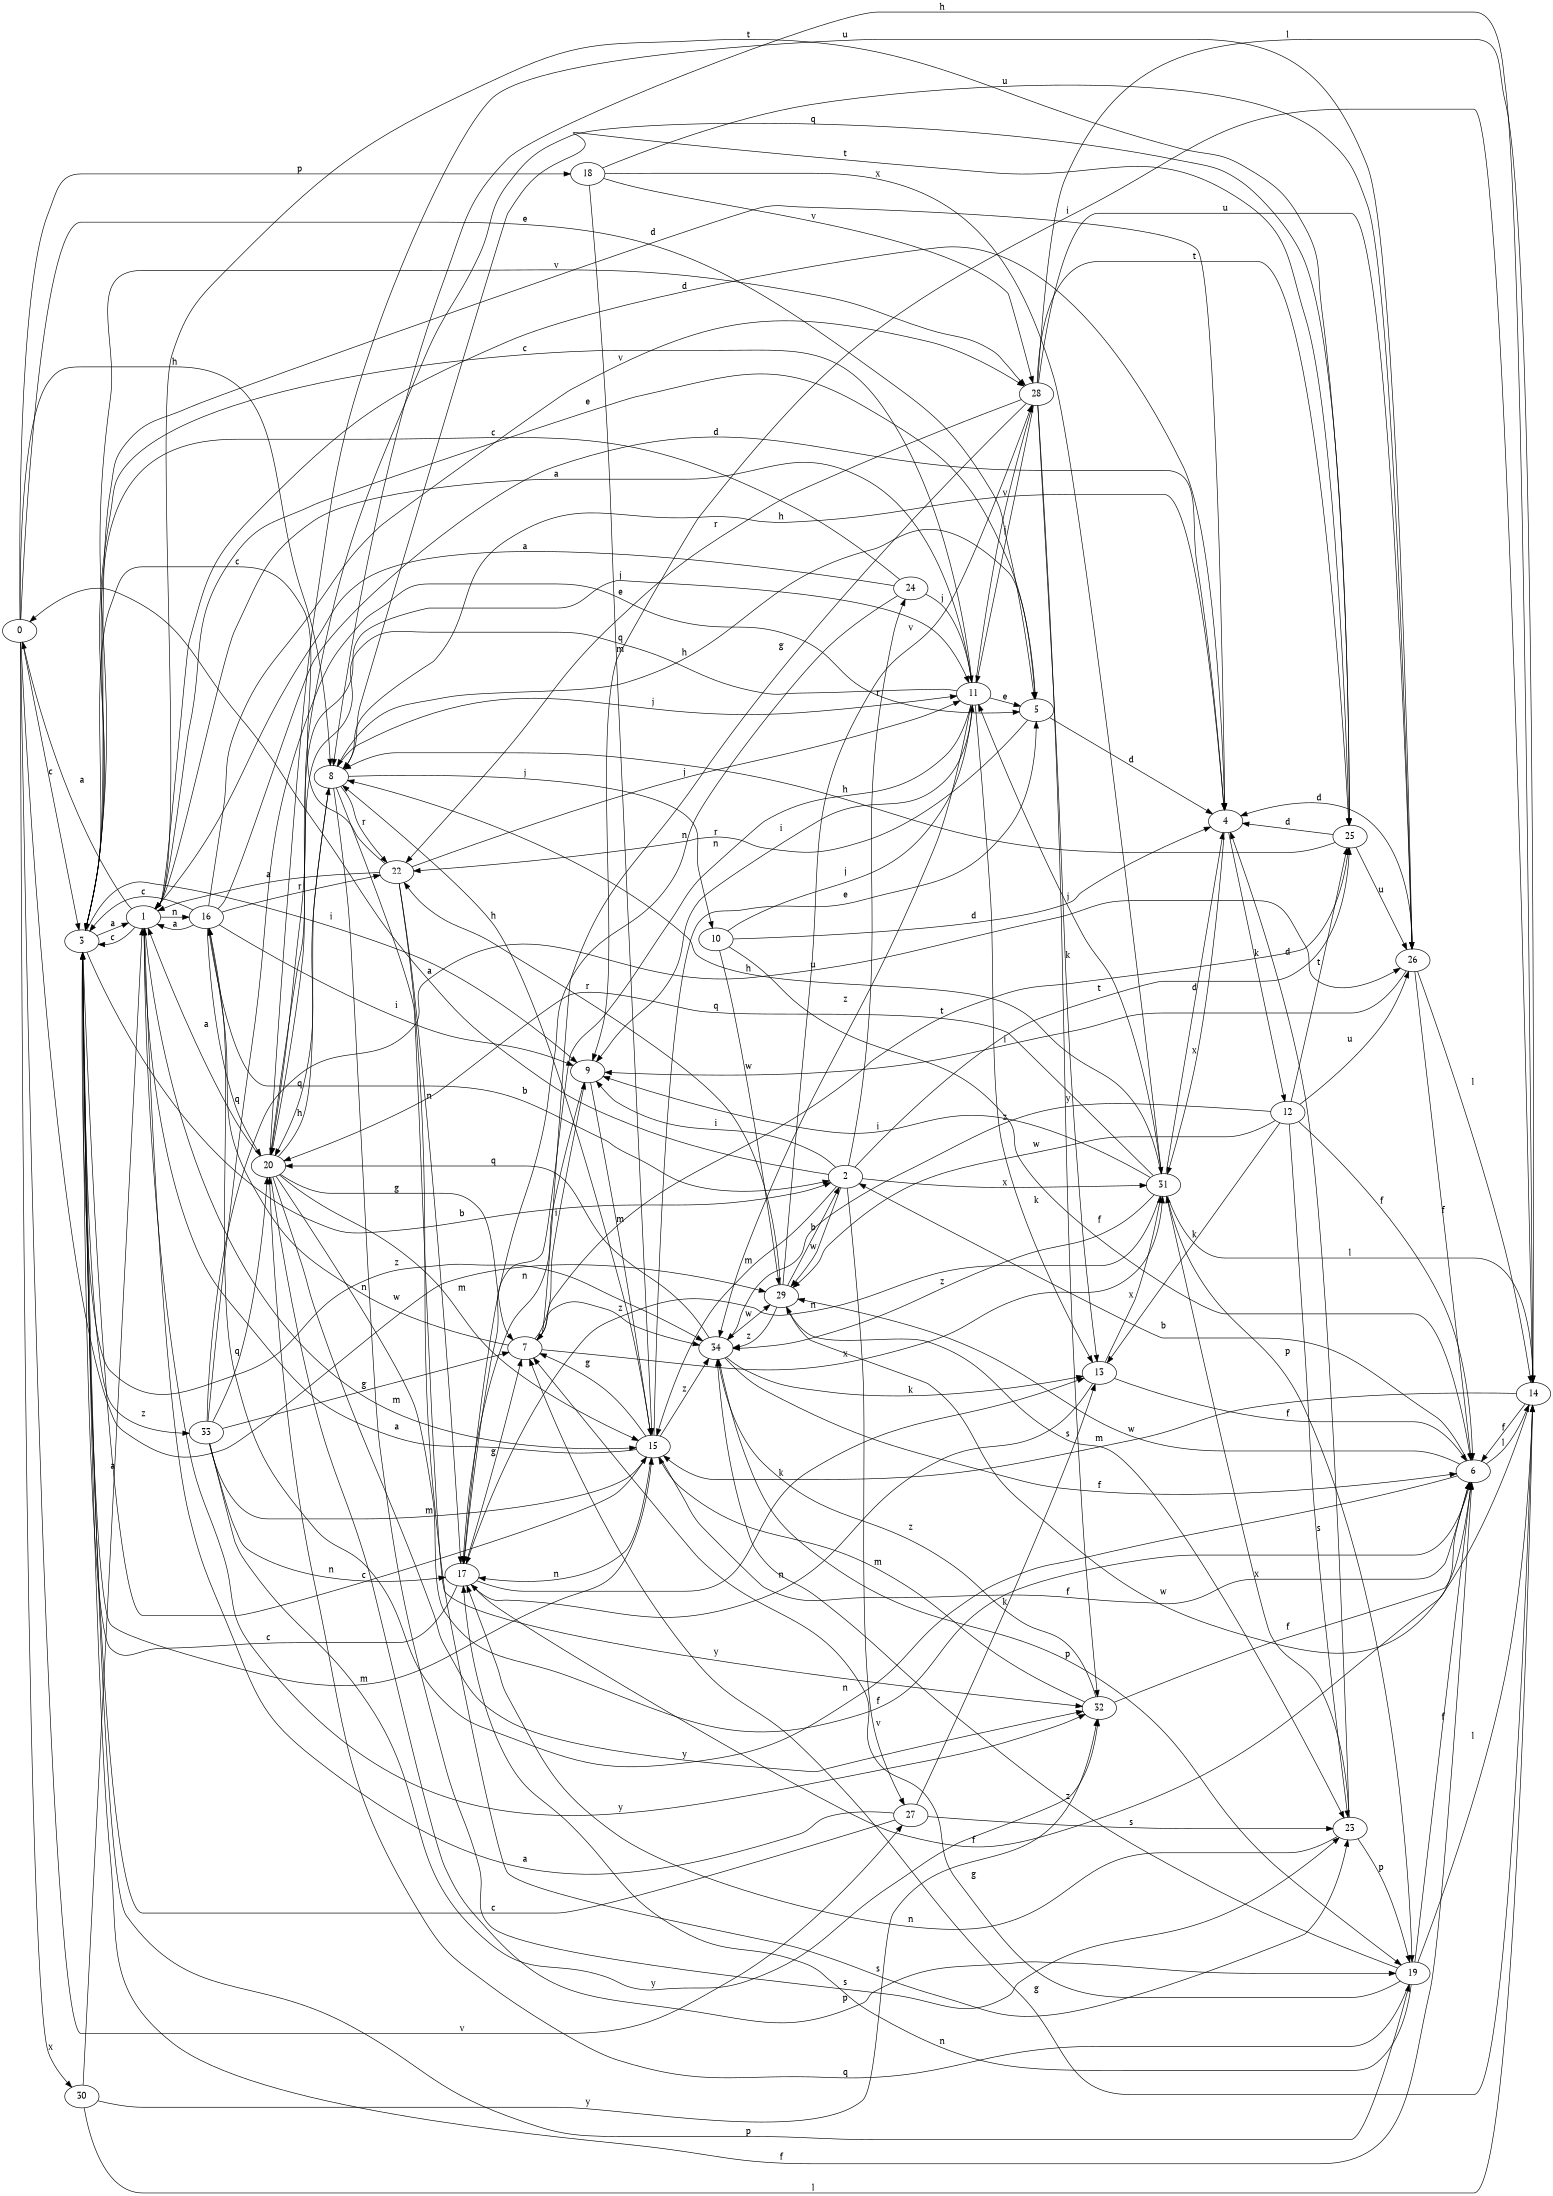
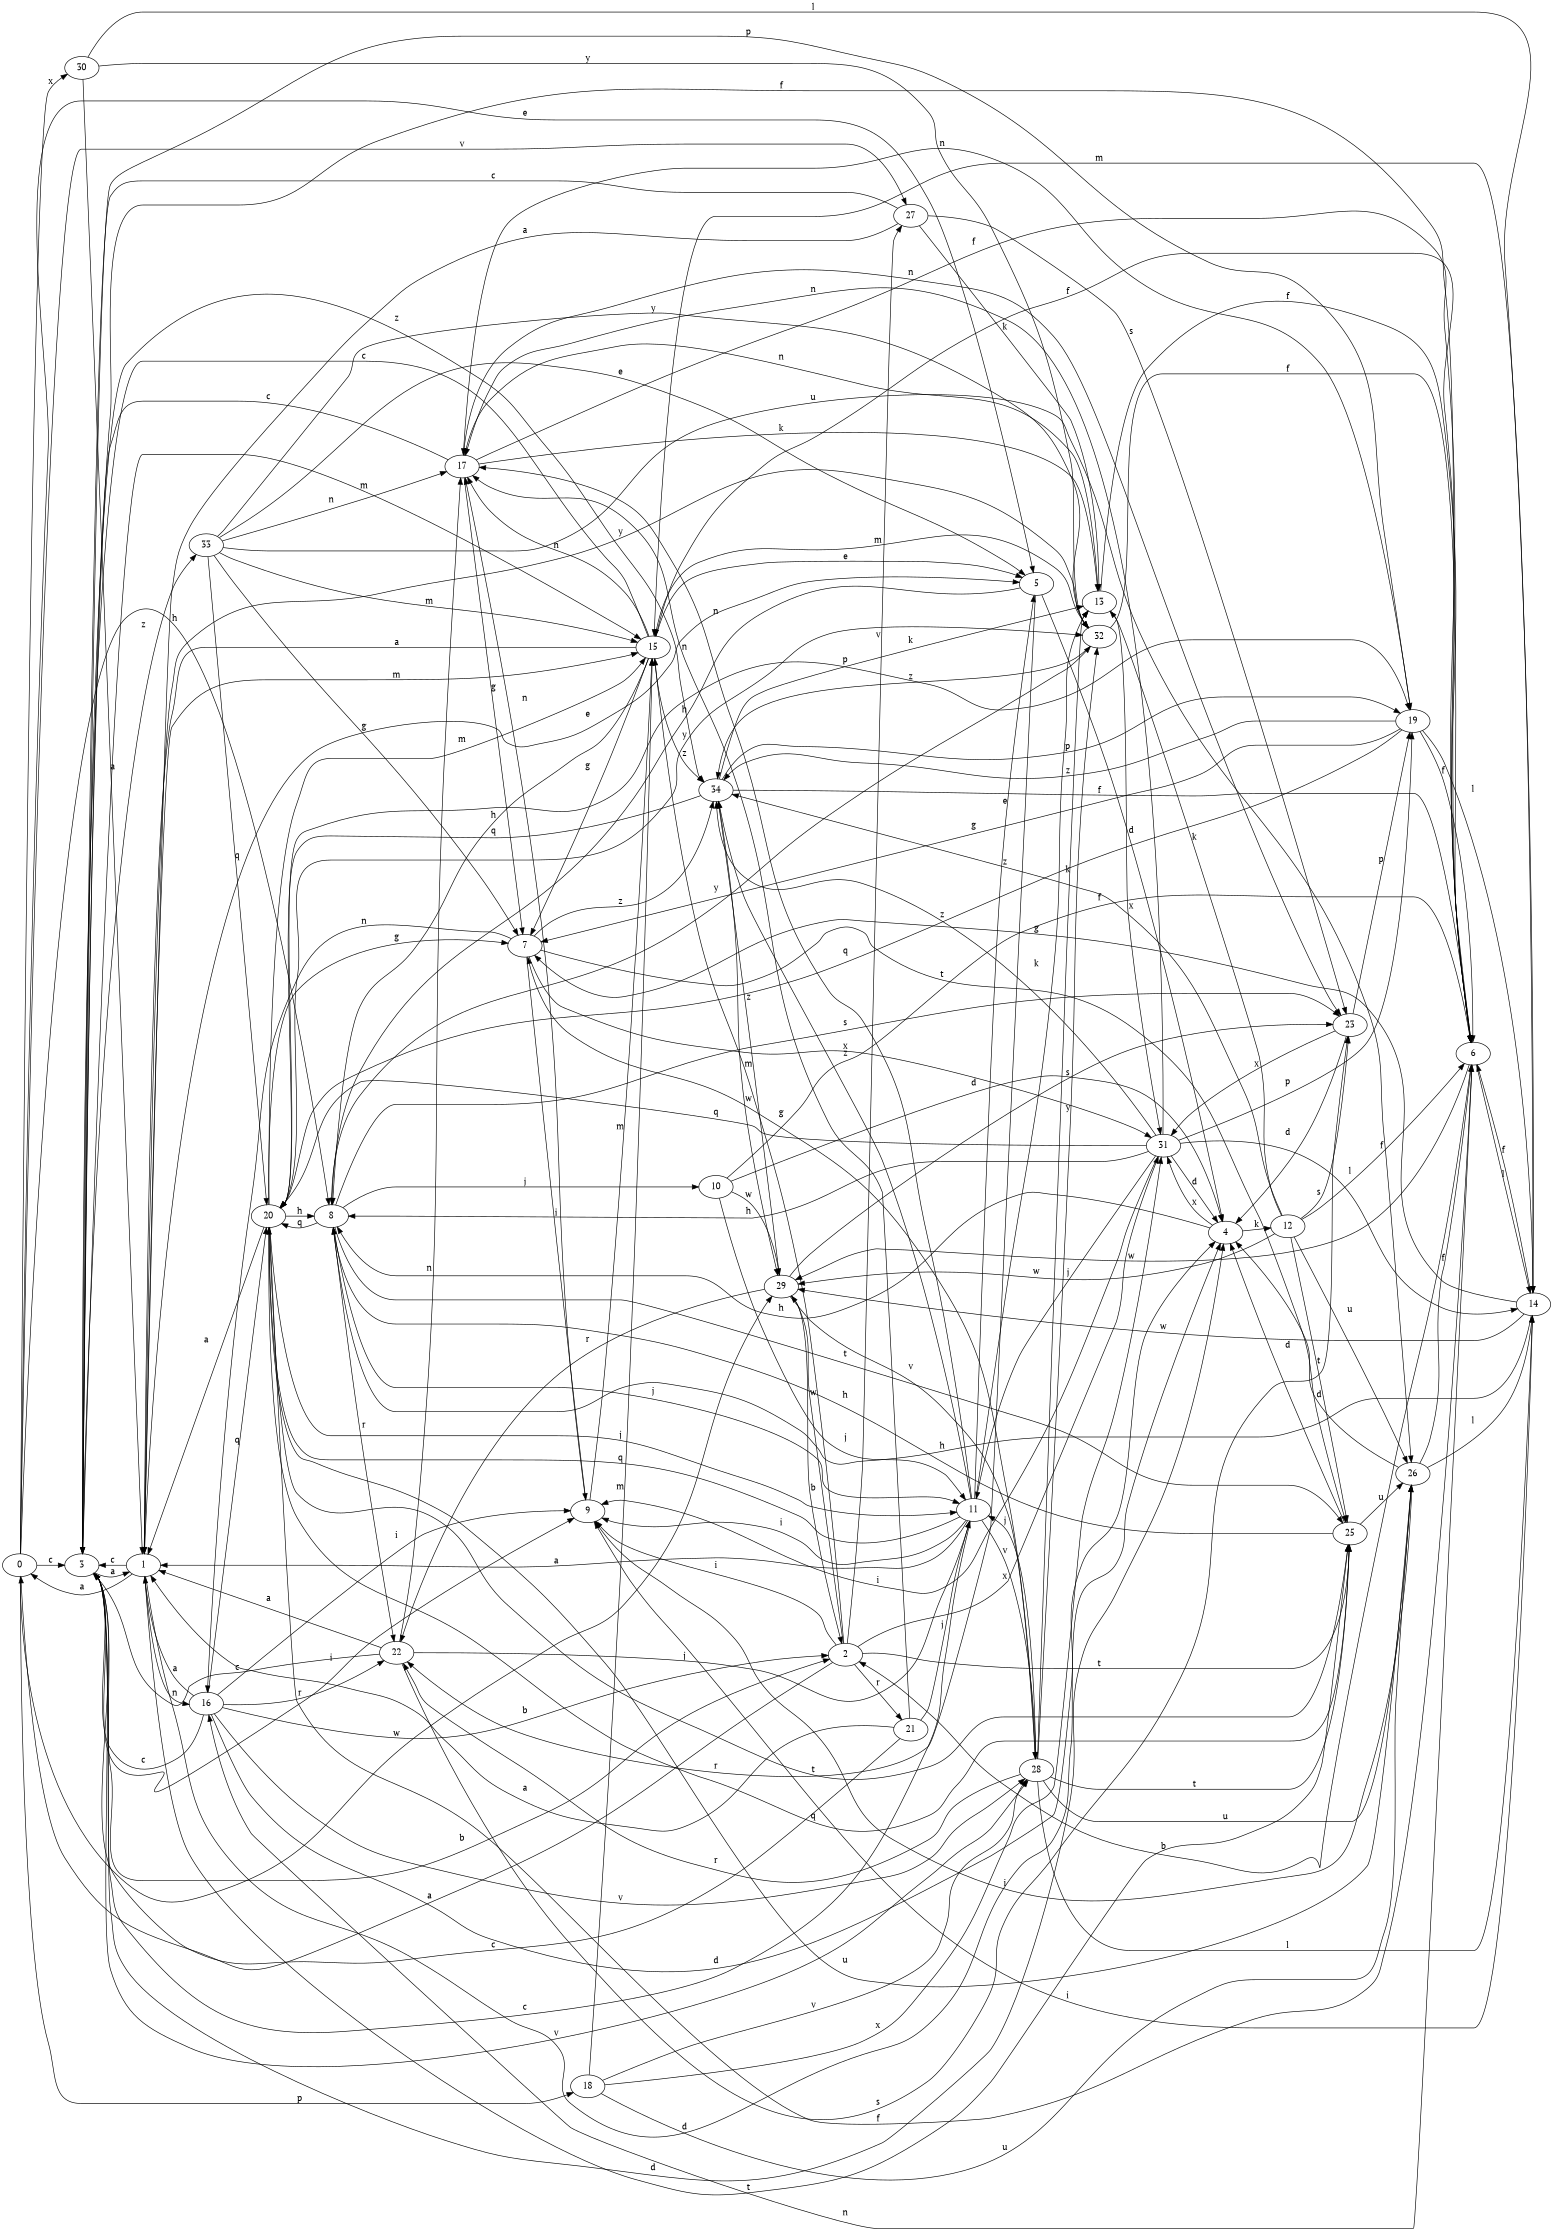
(911, 588) -> (911, 1730)
none -> (754, 1754)
(836, 1914) -> (1064, 352)
